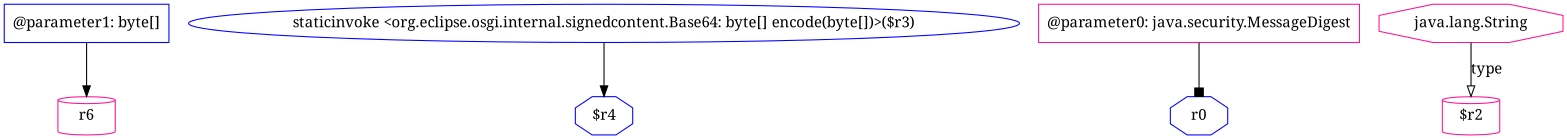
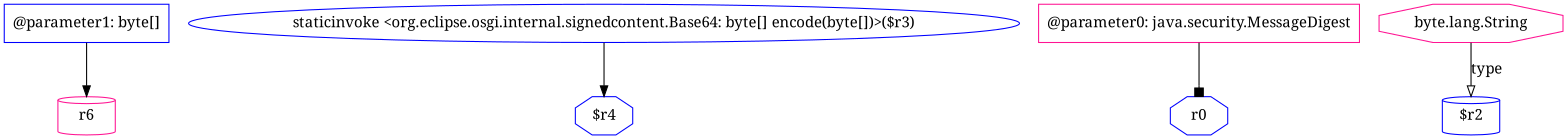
(1471, 23) -> (1471, 23)
(1471, 116) -> (1471, 116)
